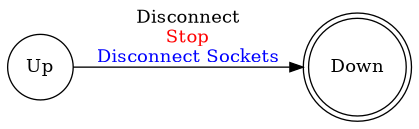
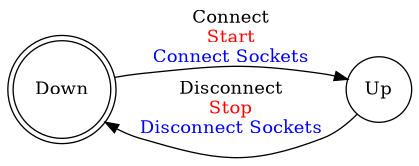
none -> (225, 67)
